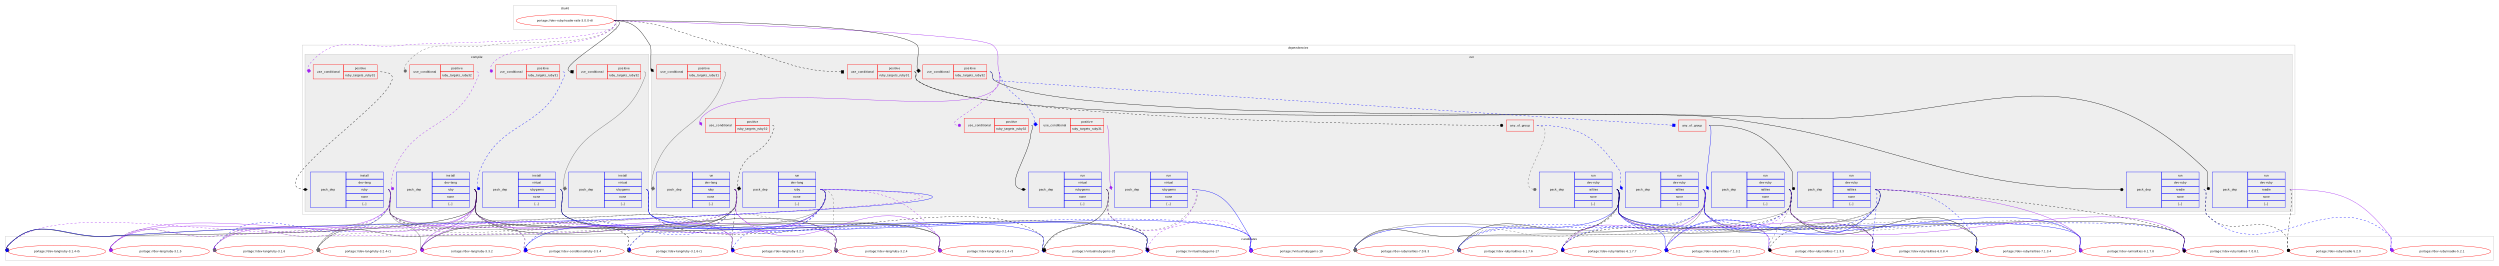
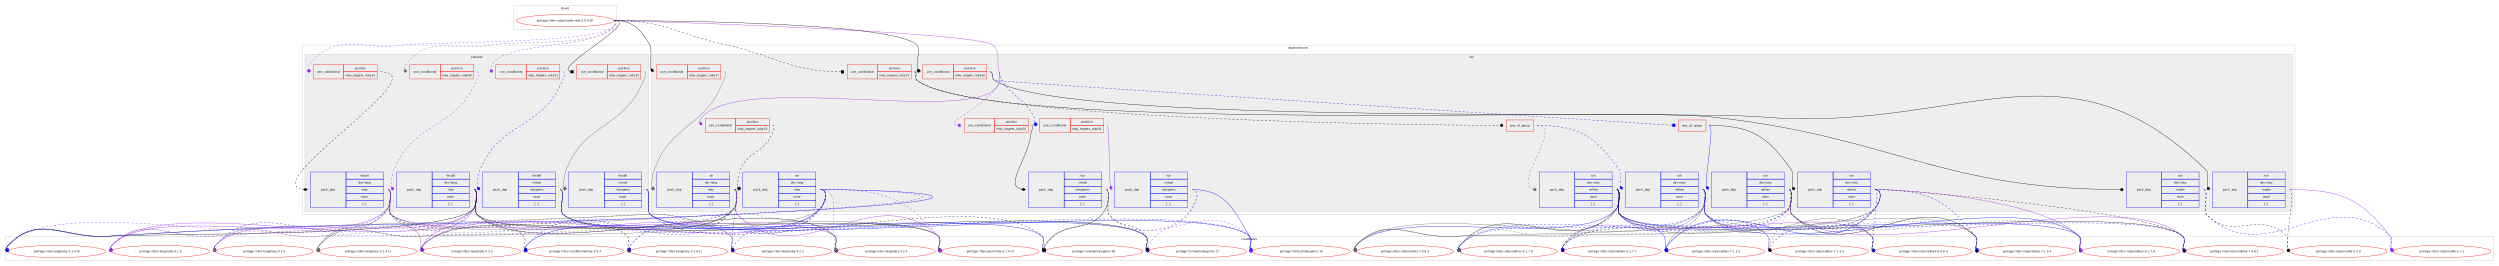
(990, 251) -> (990, 251)
(2131, 251) -> (2131, 251)
